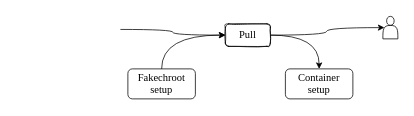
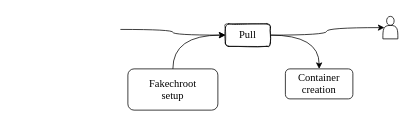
(162, 84) -> (173, 89)
(319, 84) -> (319, 84)
